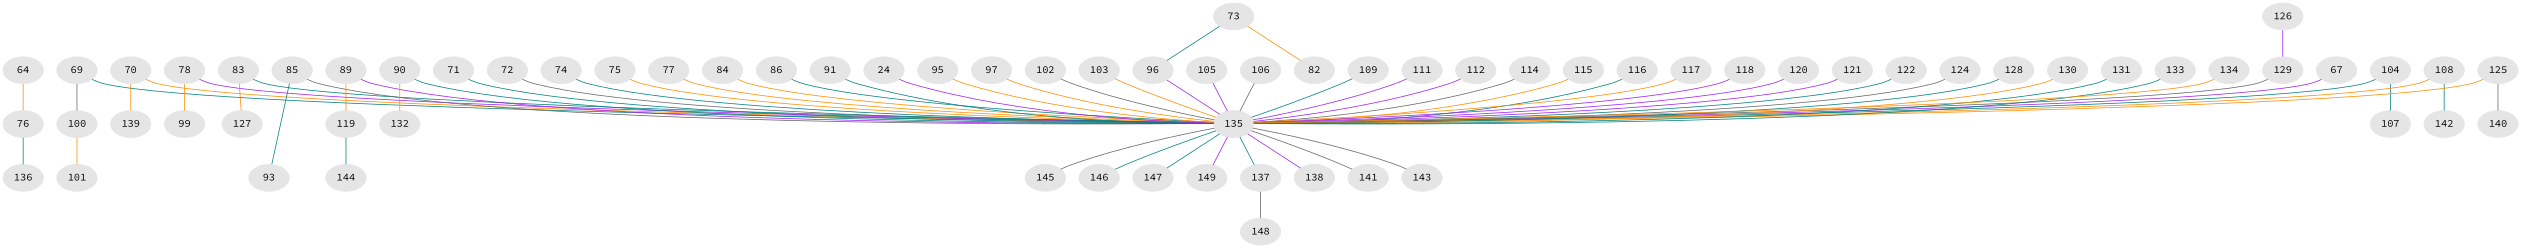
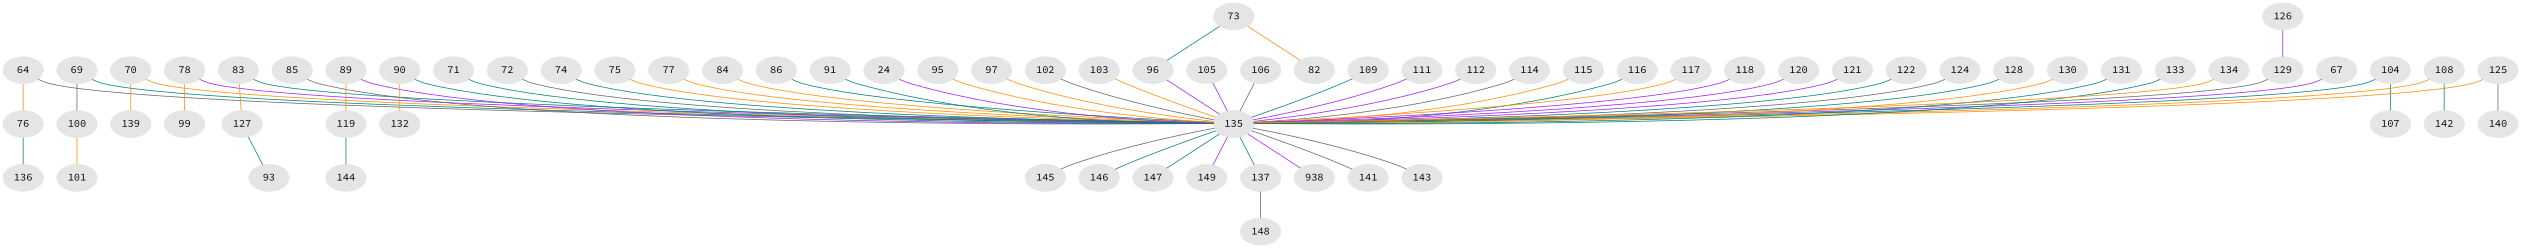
none -> (625, 114)
(281, 124) -> (256, 151)
(1314, 178) -> (1314, 178)
